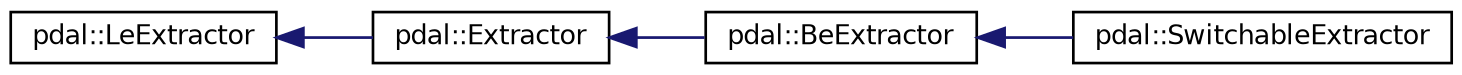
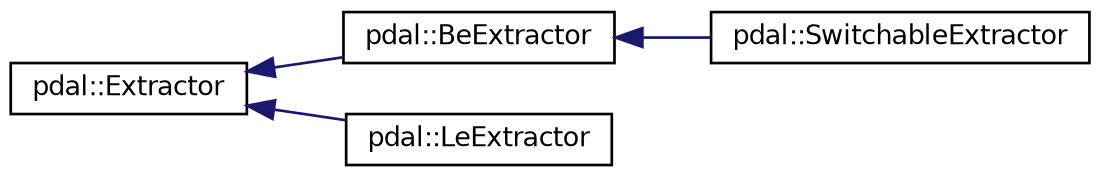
(338, 38) -> (310, 115)
